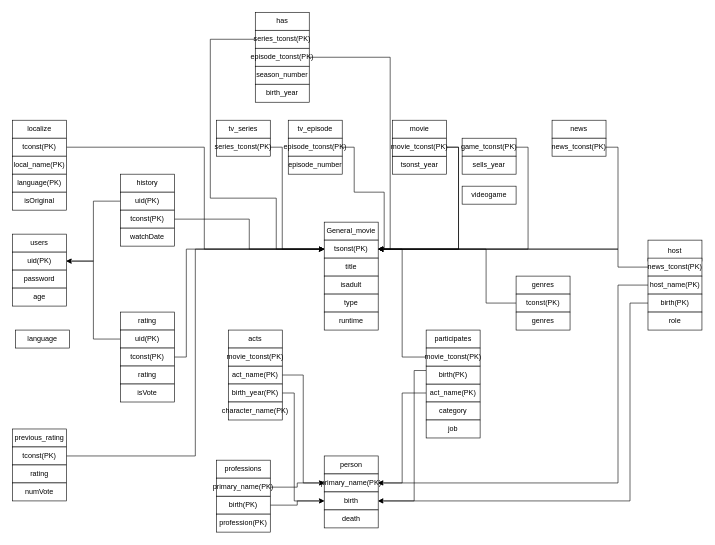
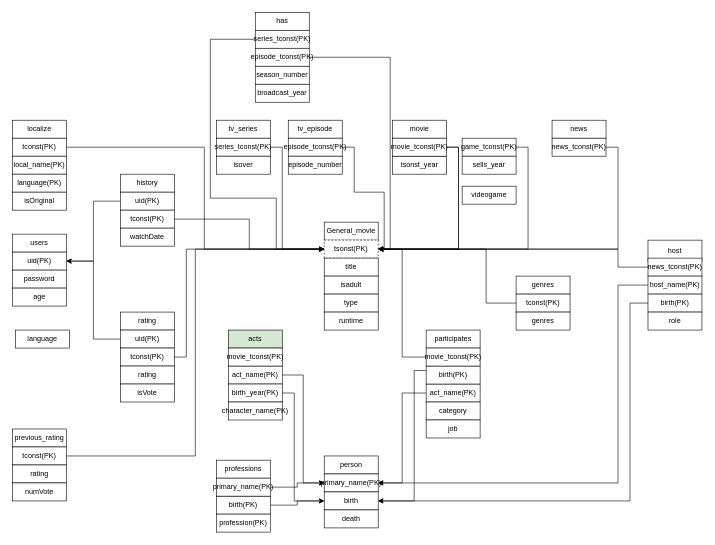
(282, 93) -> (282, 93)
none -> (243, 165)
(351, 249) -> (351, 249)
(255, 339) -> (255, 339)
